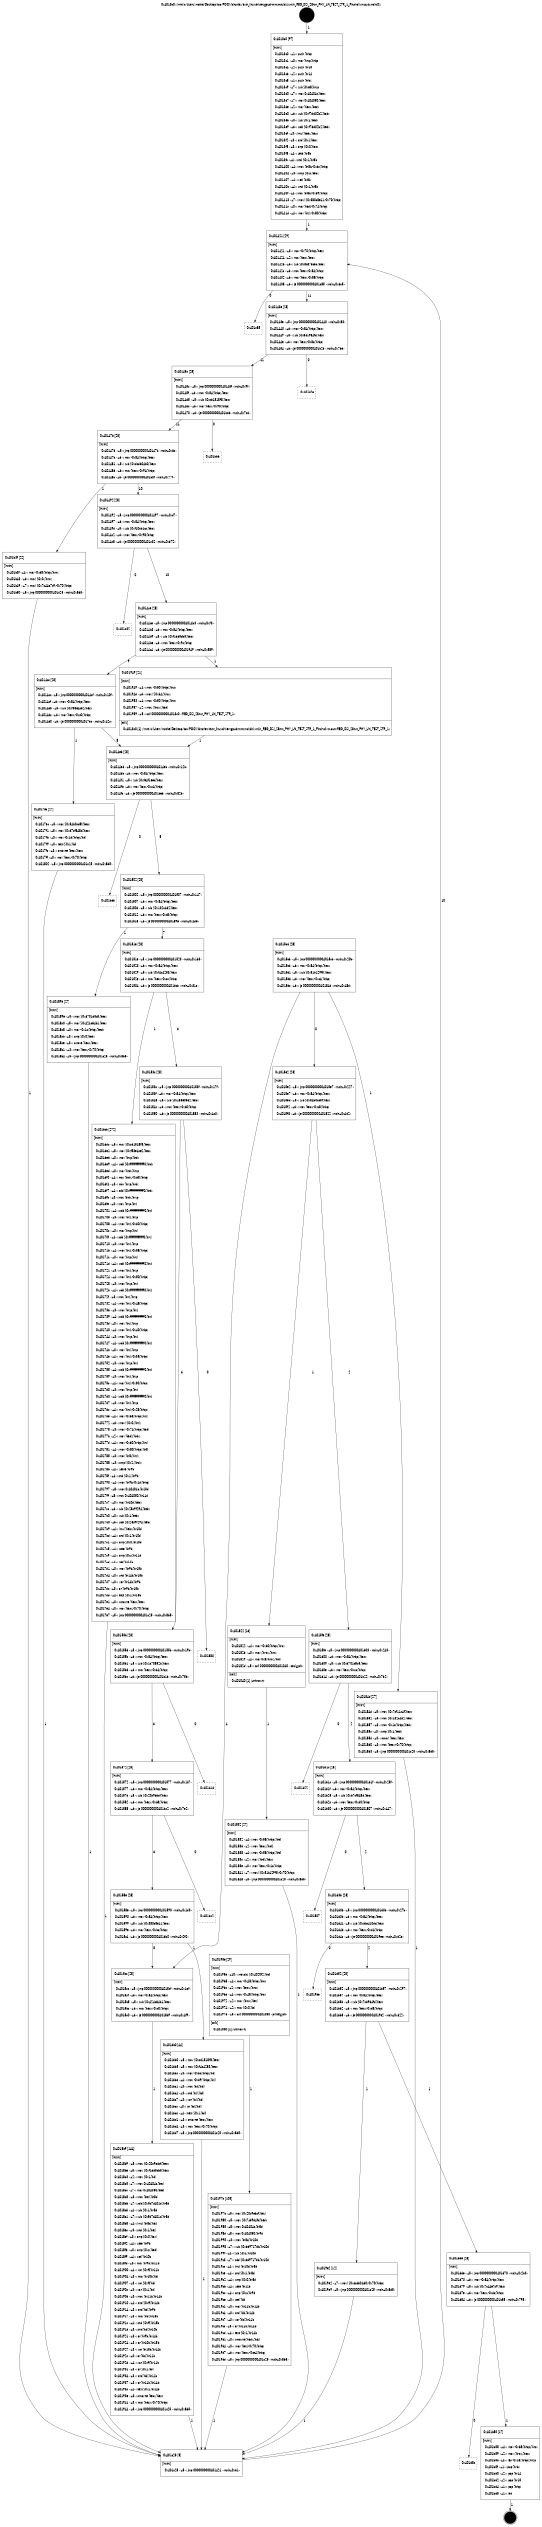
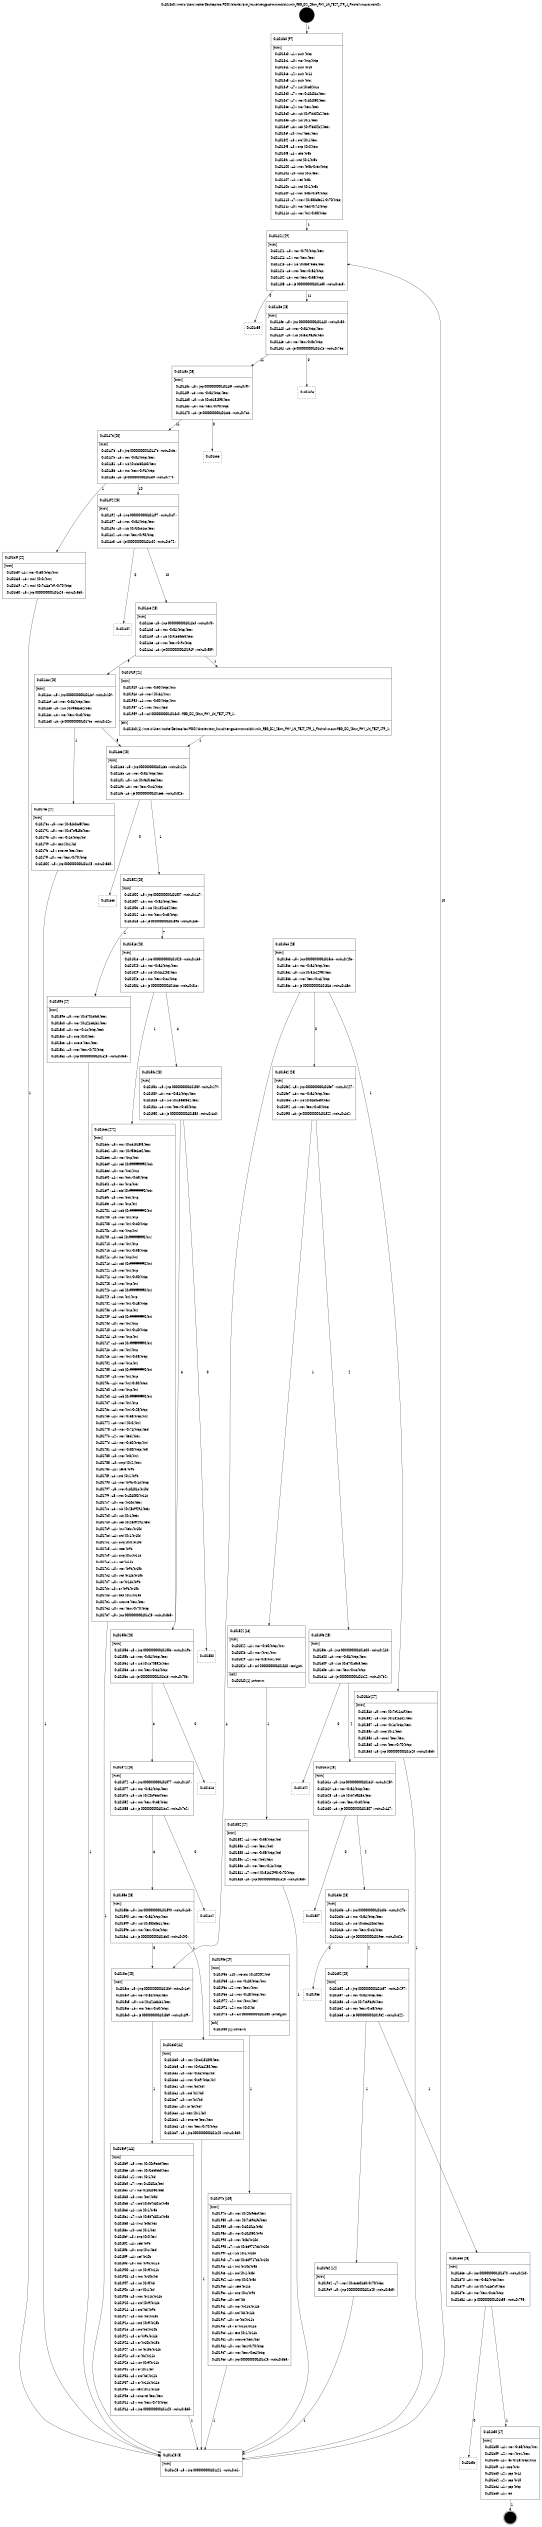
(160, 837) -> (160, 837)
